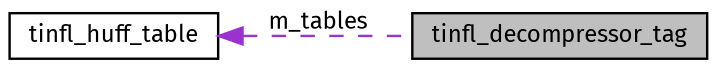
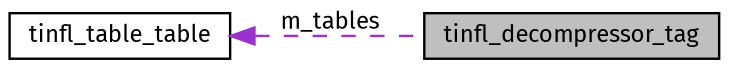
(114, 36) -> (120, 36)
